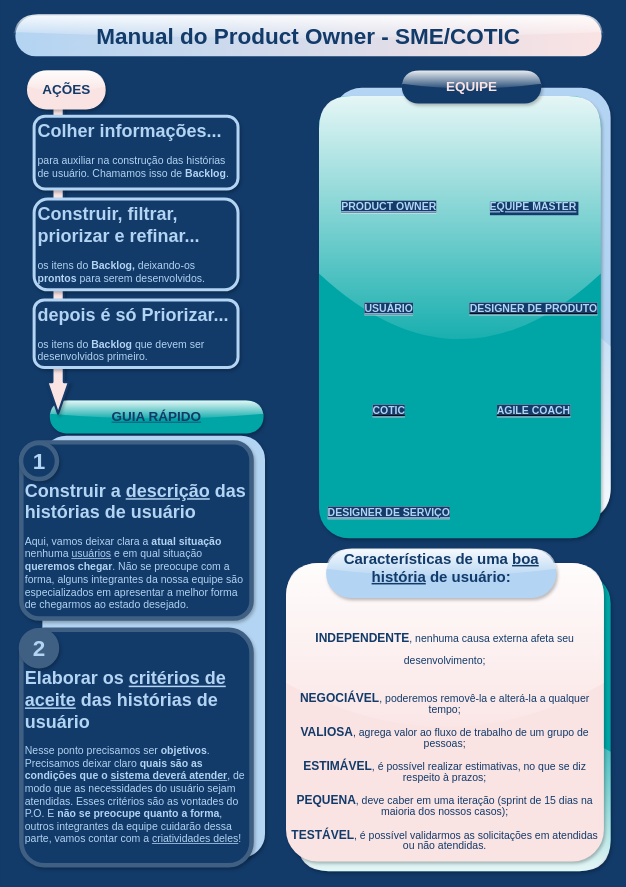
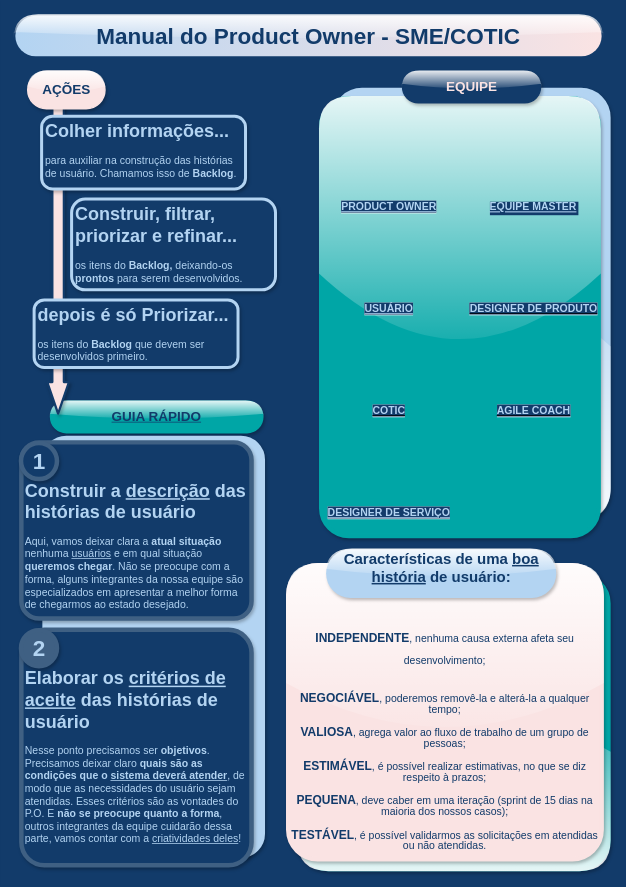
(136, 152) -> (144, 152)
(136, 244) -> (174, 244)
